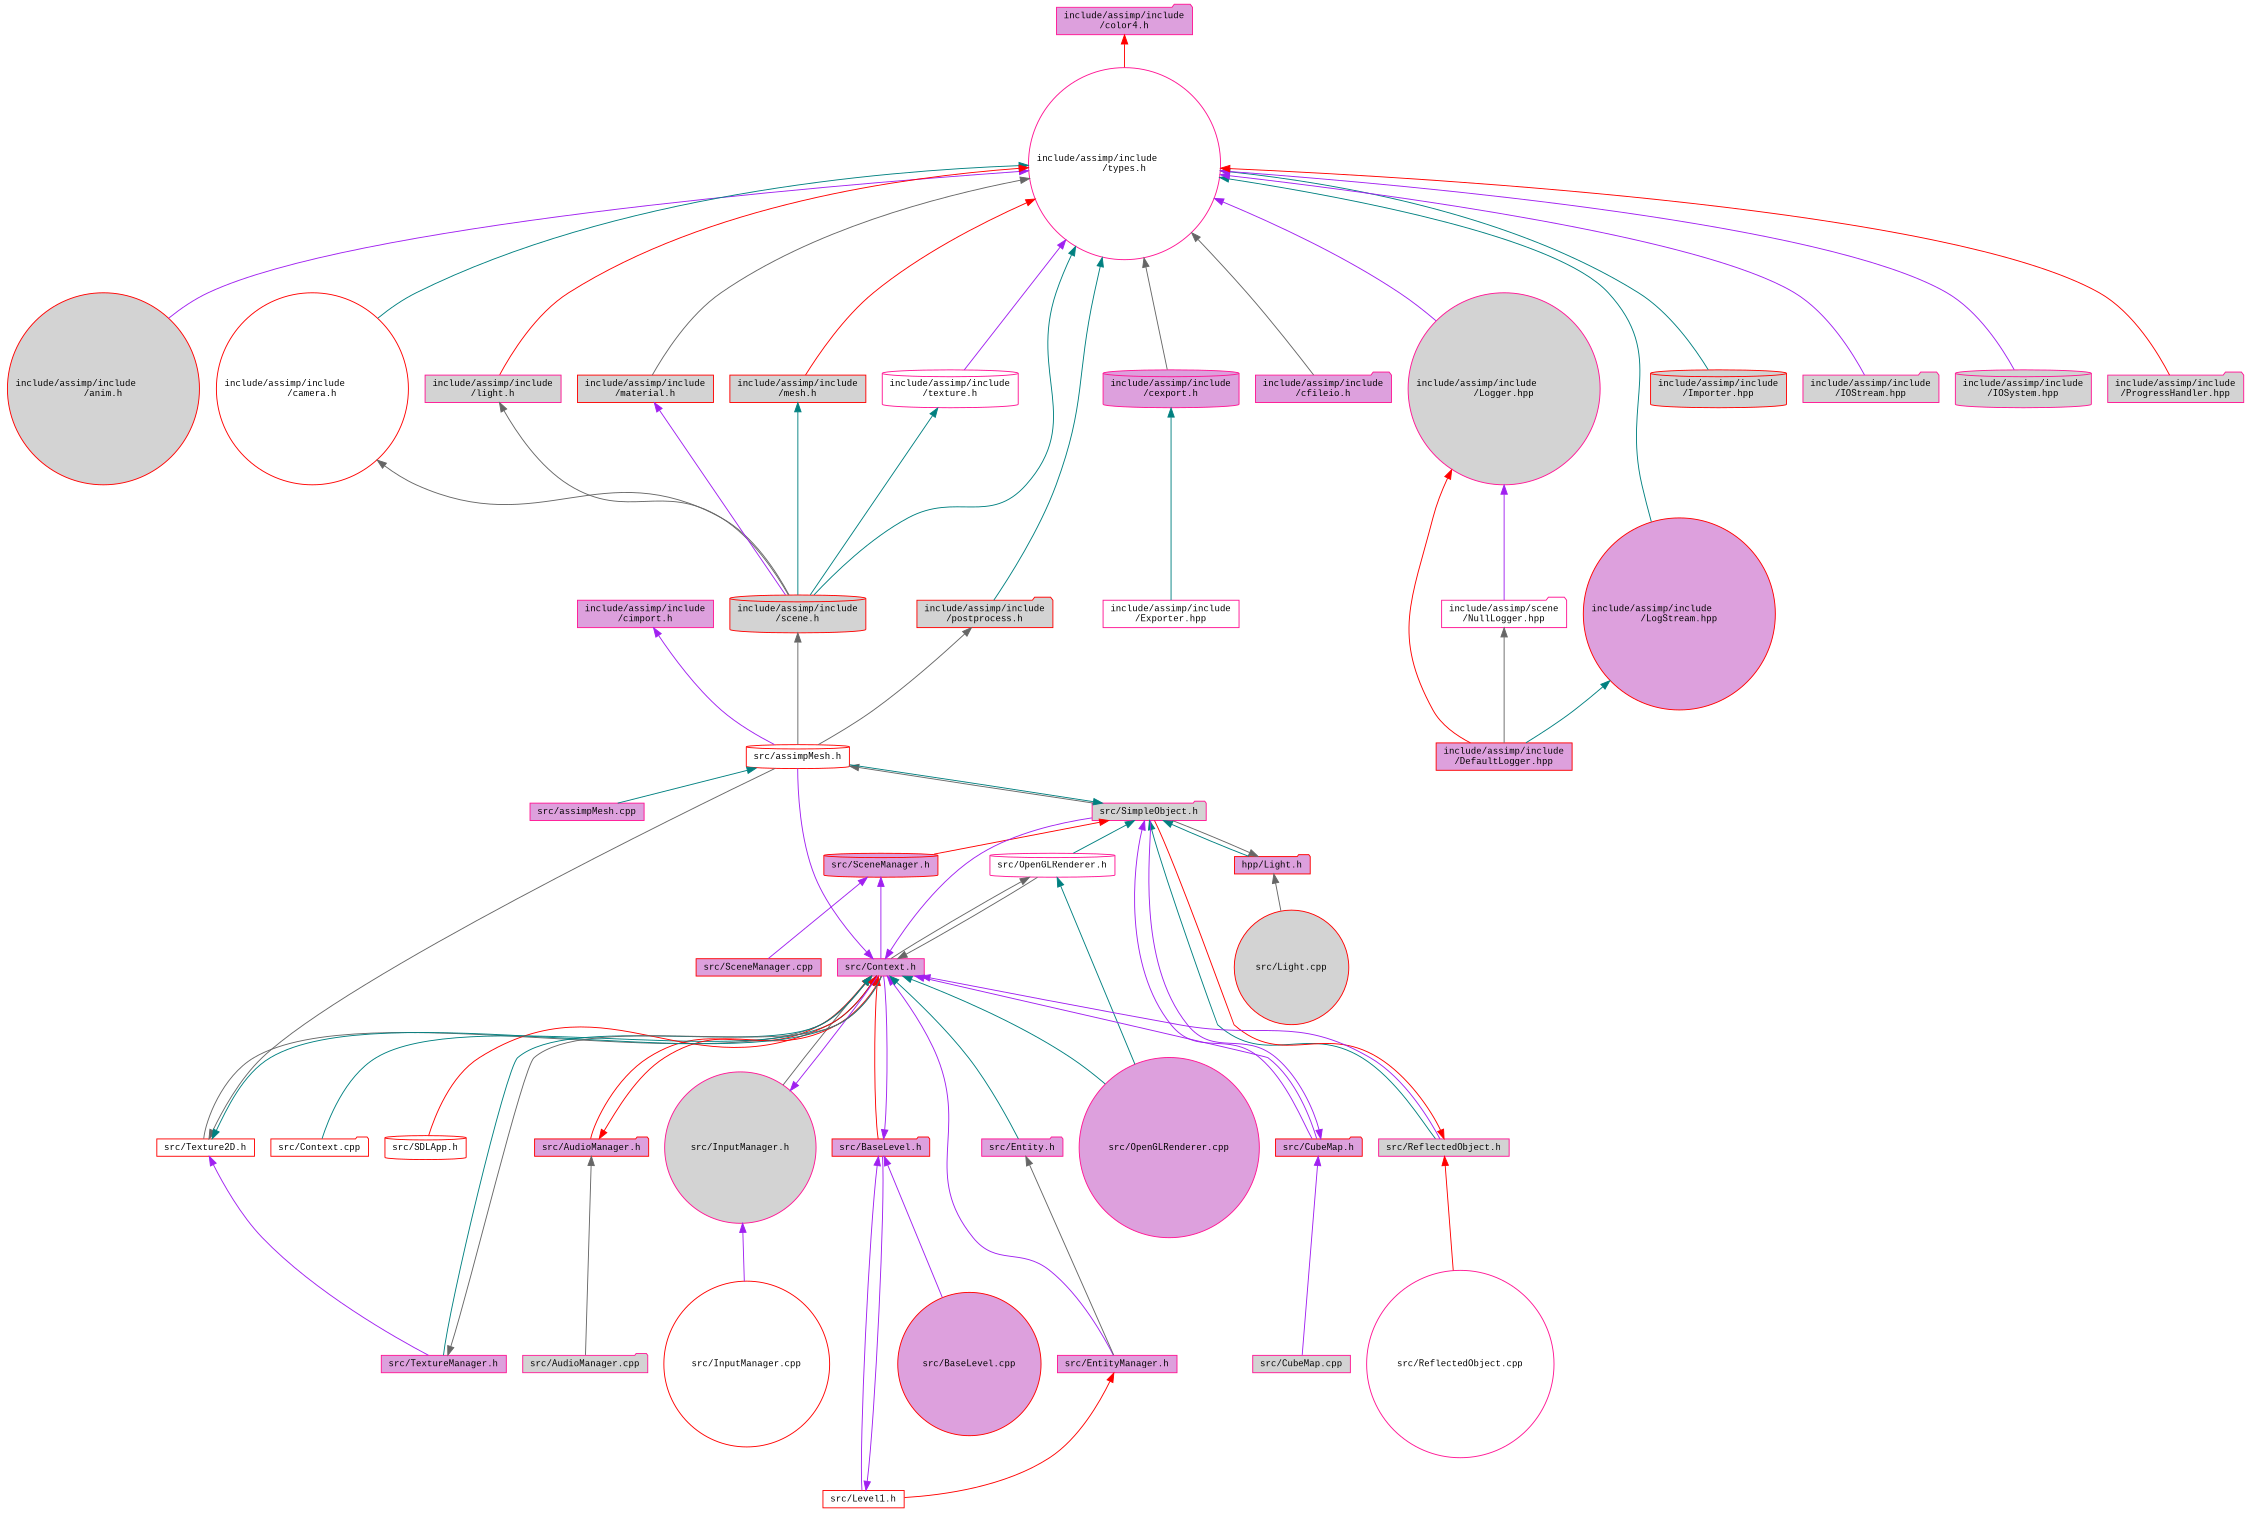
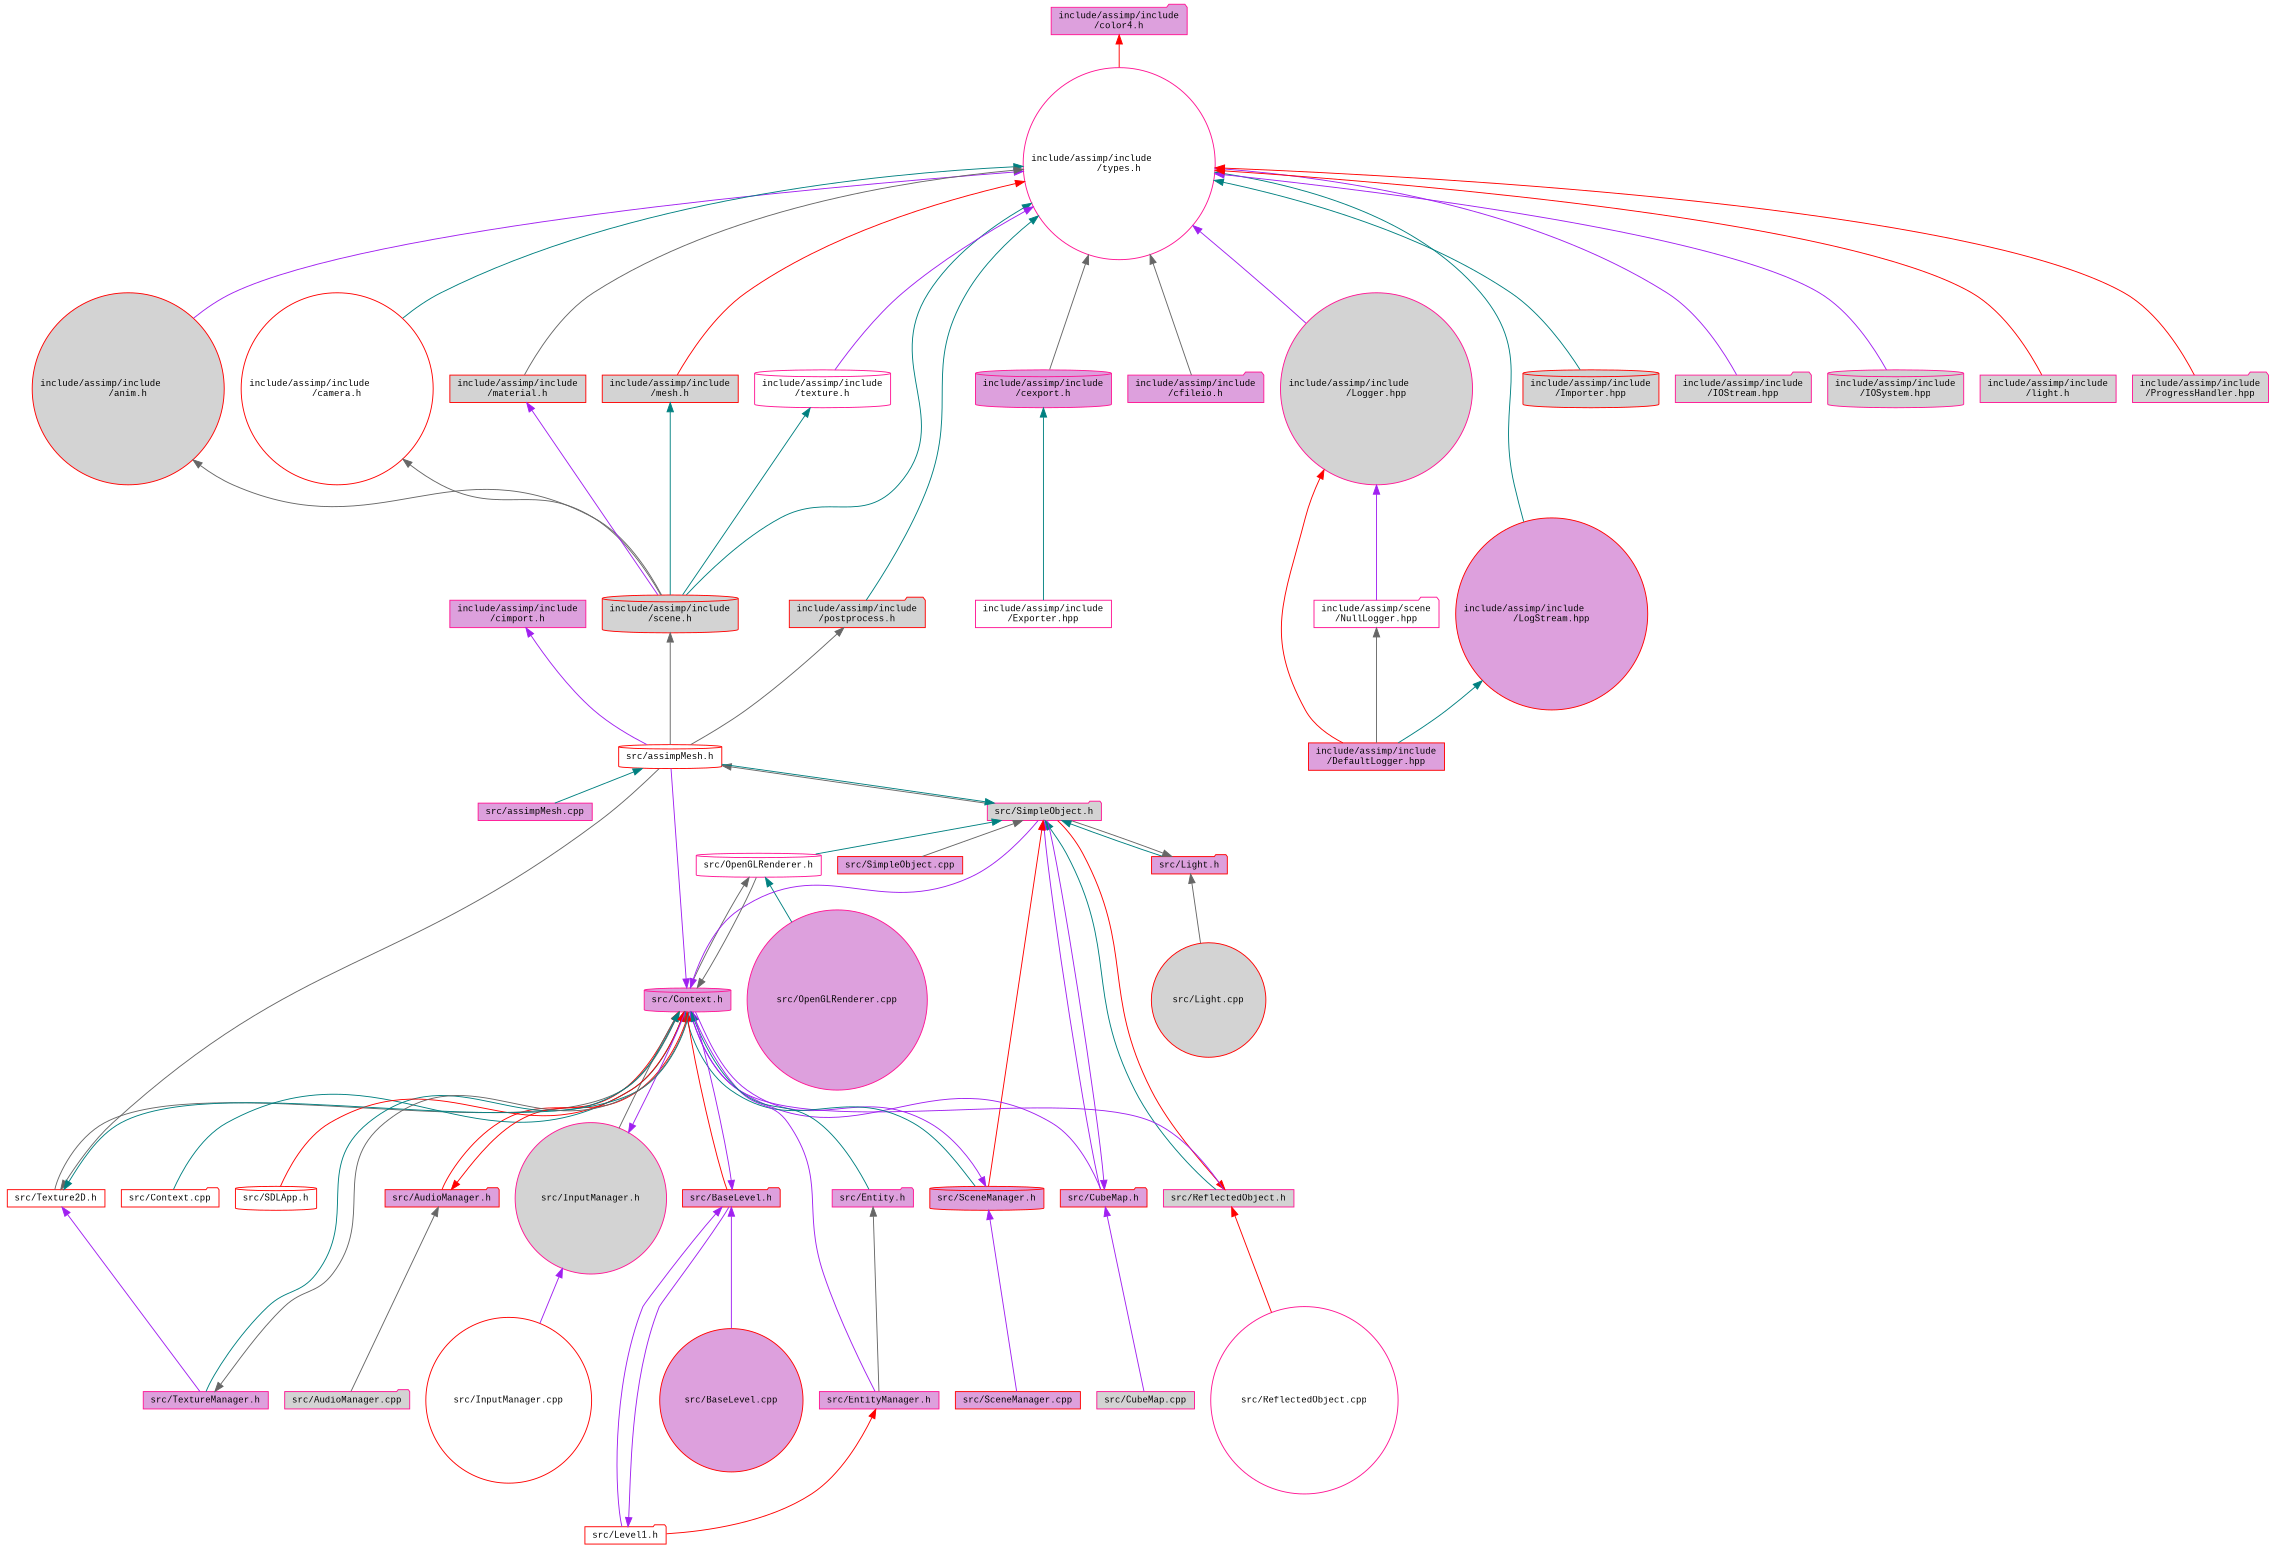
(647, 501) -> (434, 494)
none -> (900, 865)
(1272, 865) -> (1189, 865)
(881, 967) -> (688, 1000)
(1013, 1024) -> (904, 1119)
(864, 1499) -> (626, 1535)
